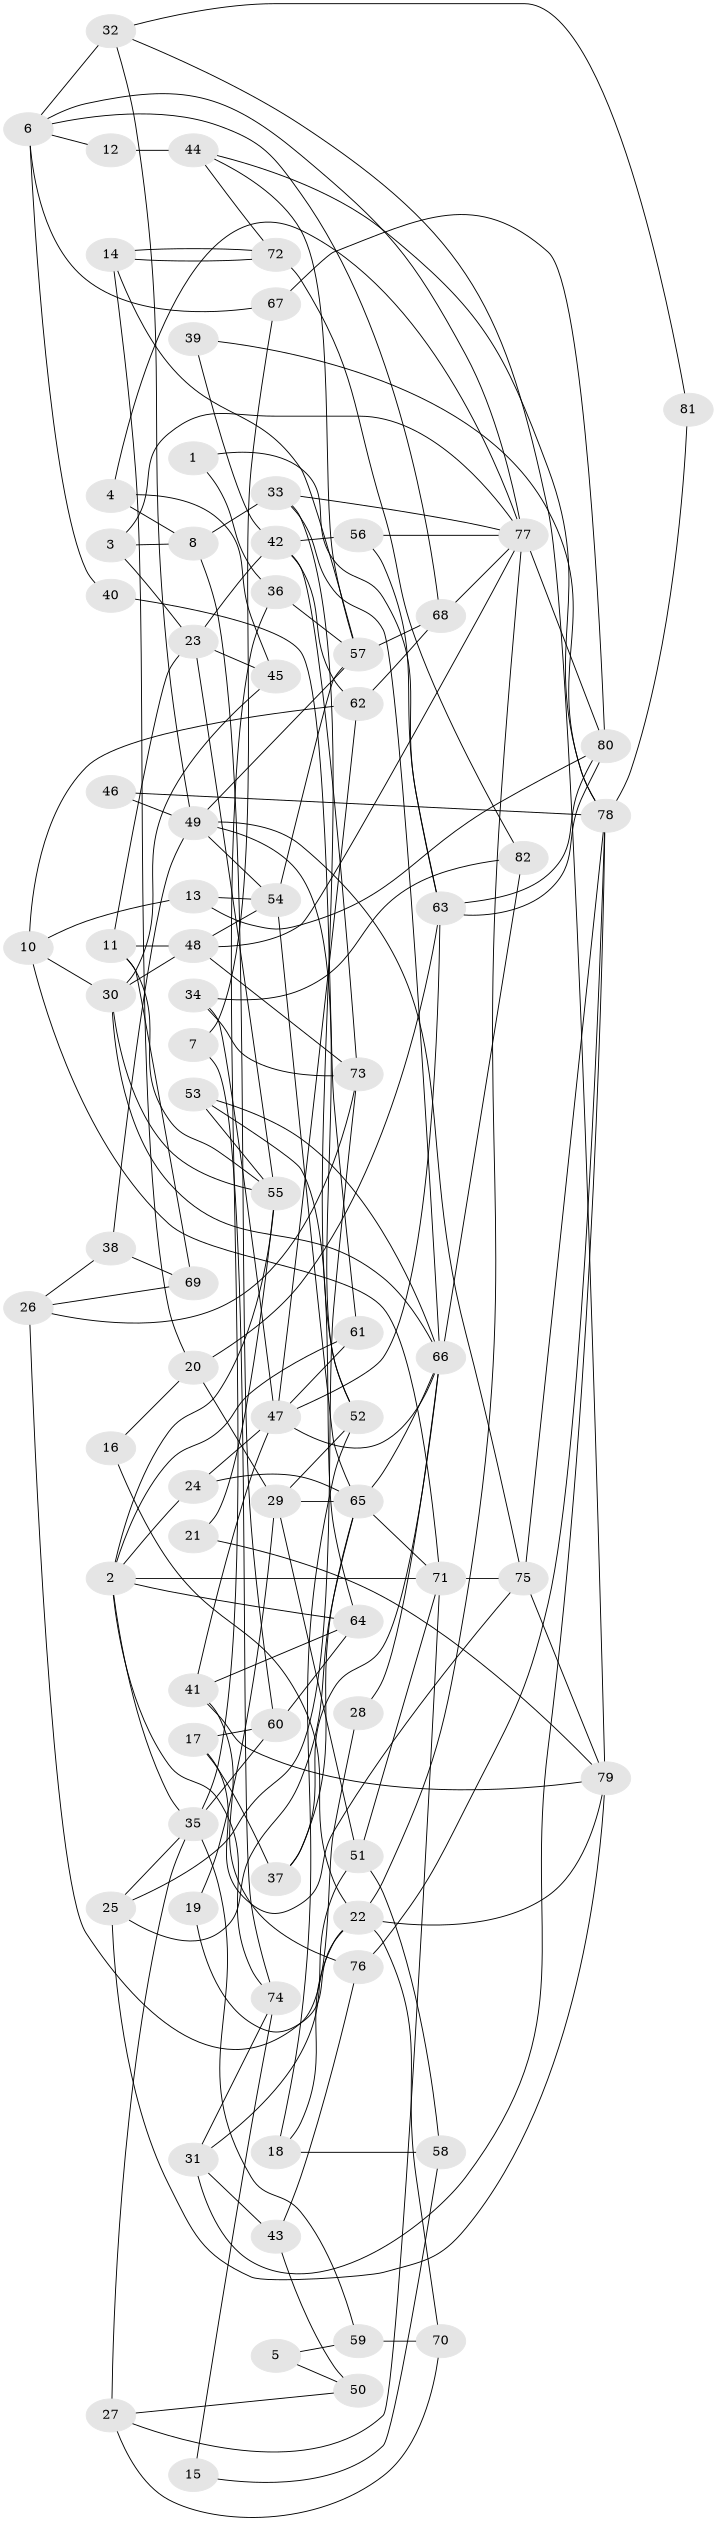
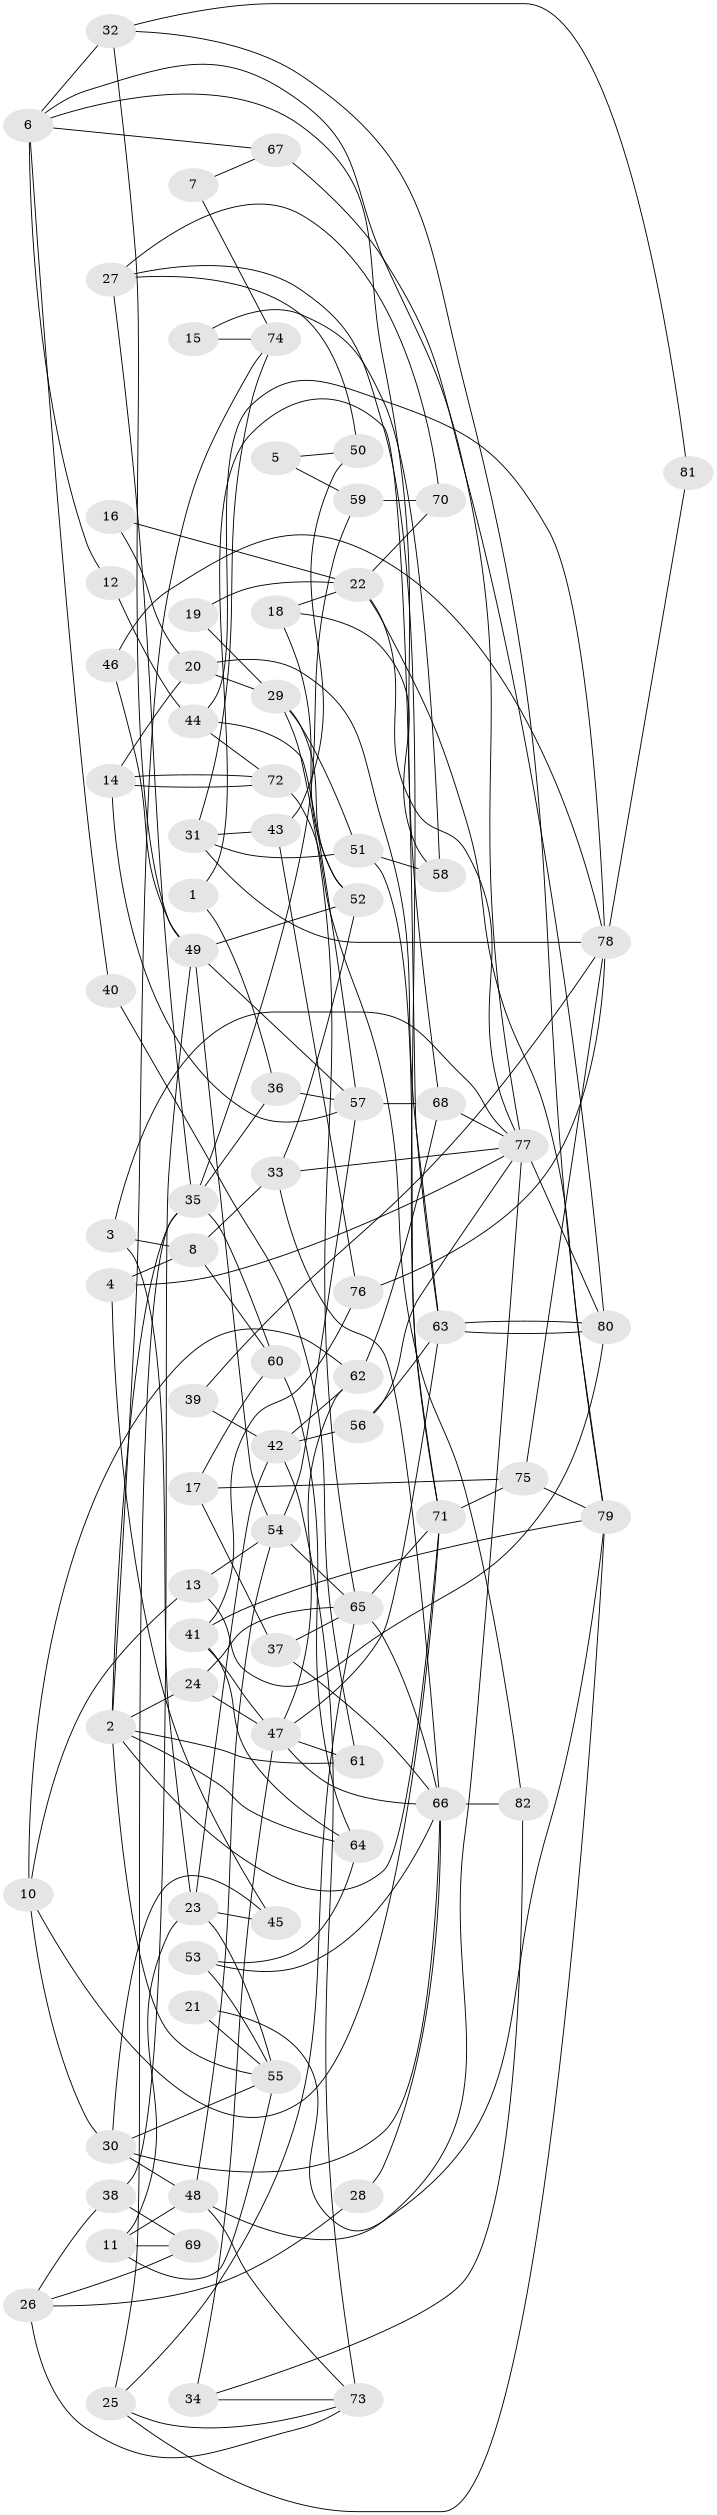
(437, 1144) -> none
